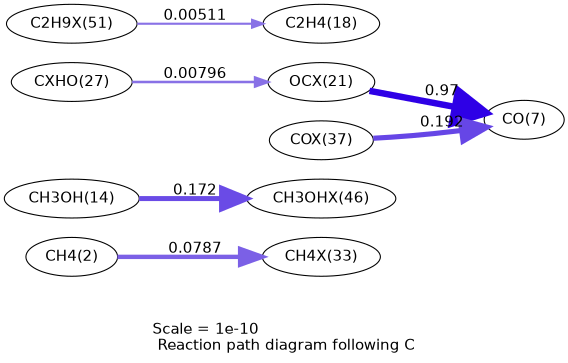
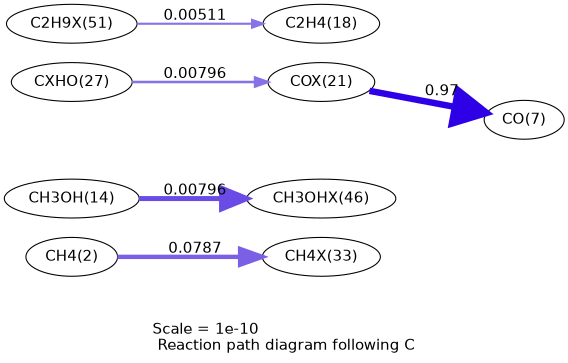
(321, 82) -> (321, 82)
(321, 140) -> none
(193, 190) -> (193, 190)
